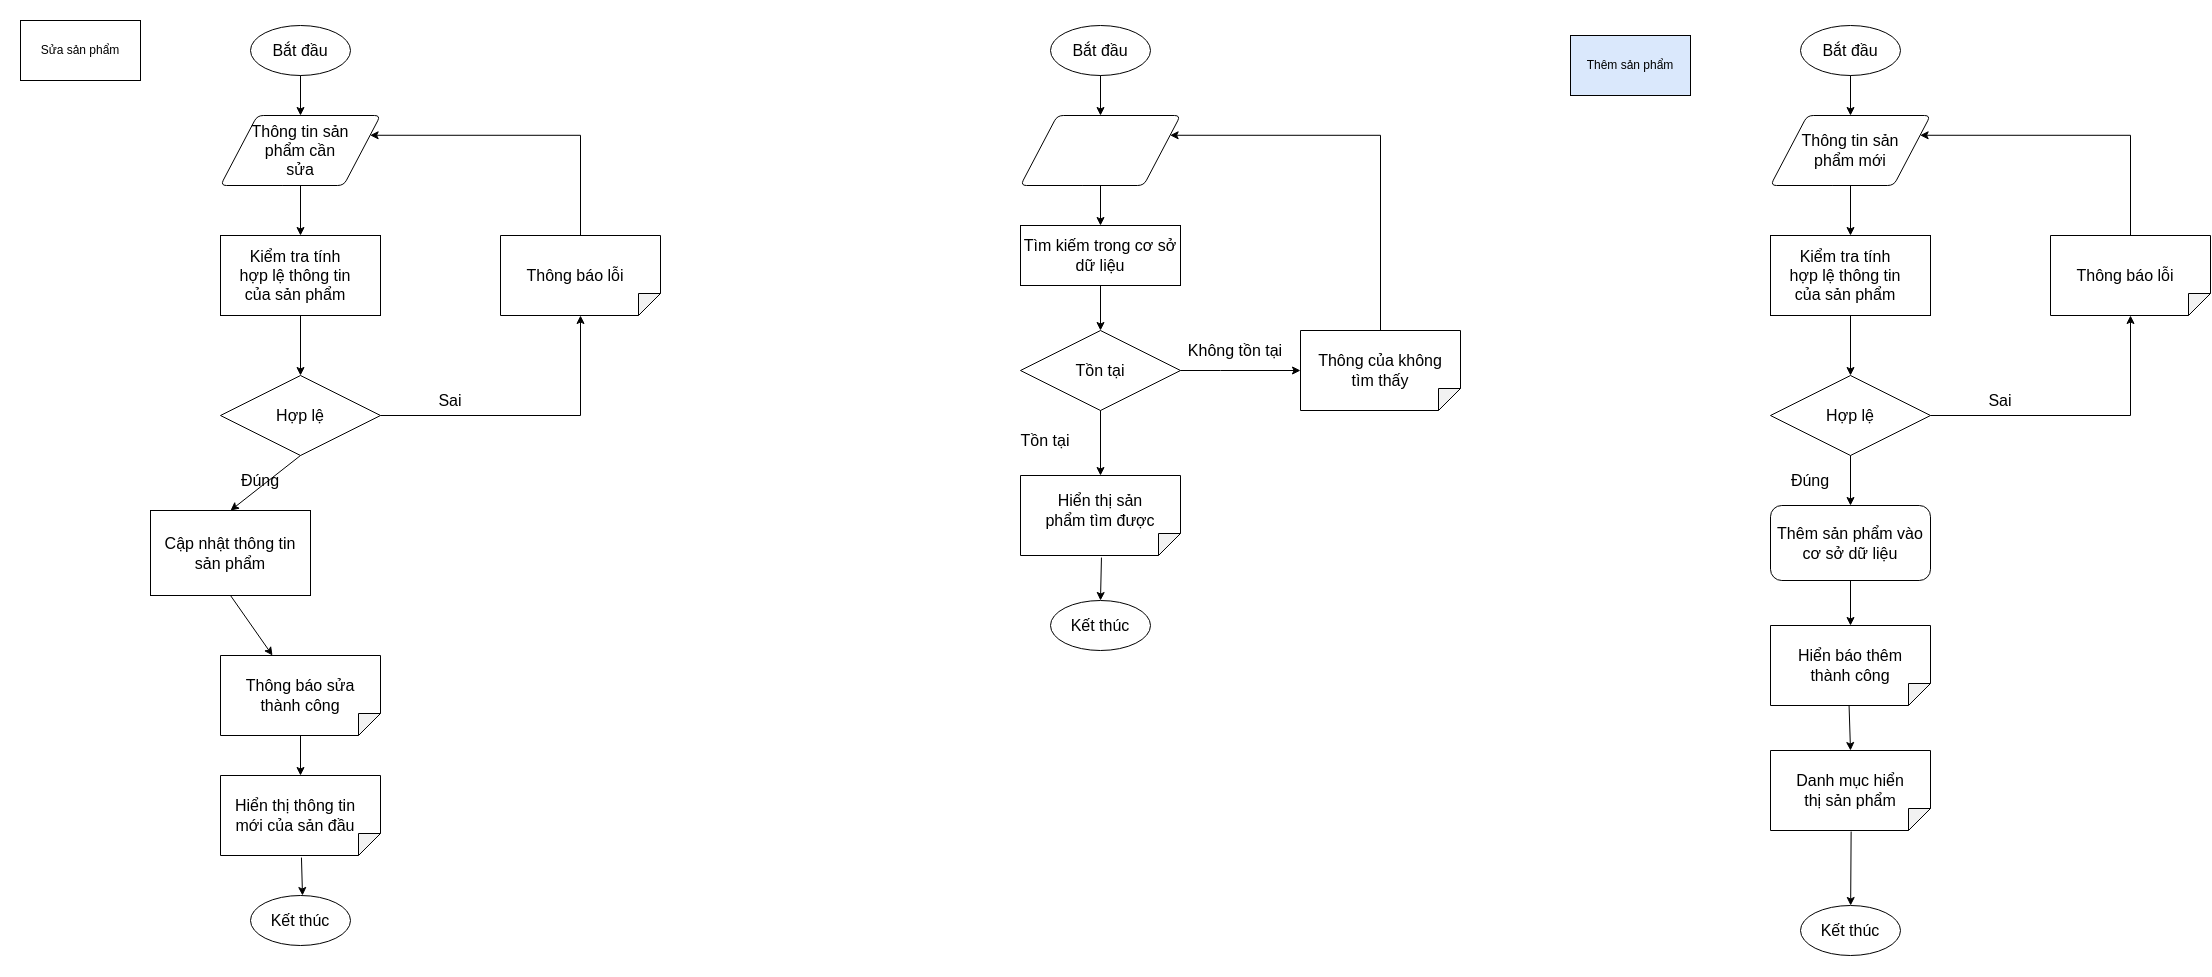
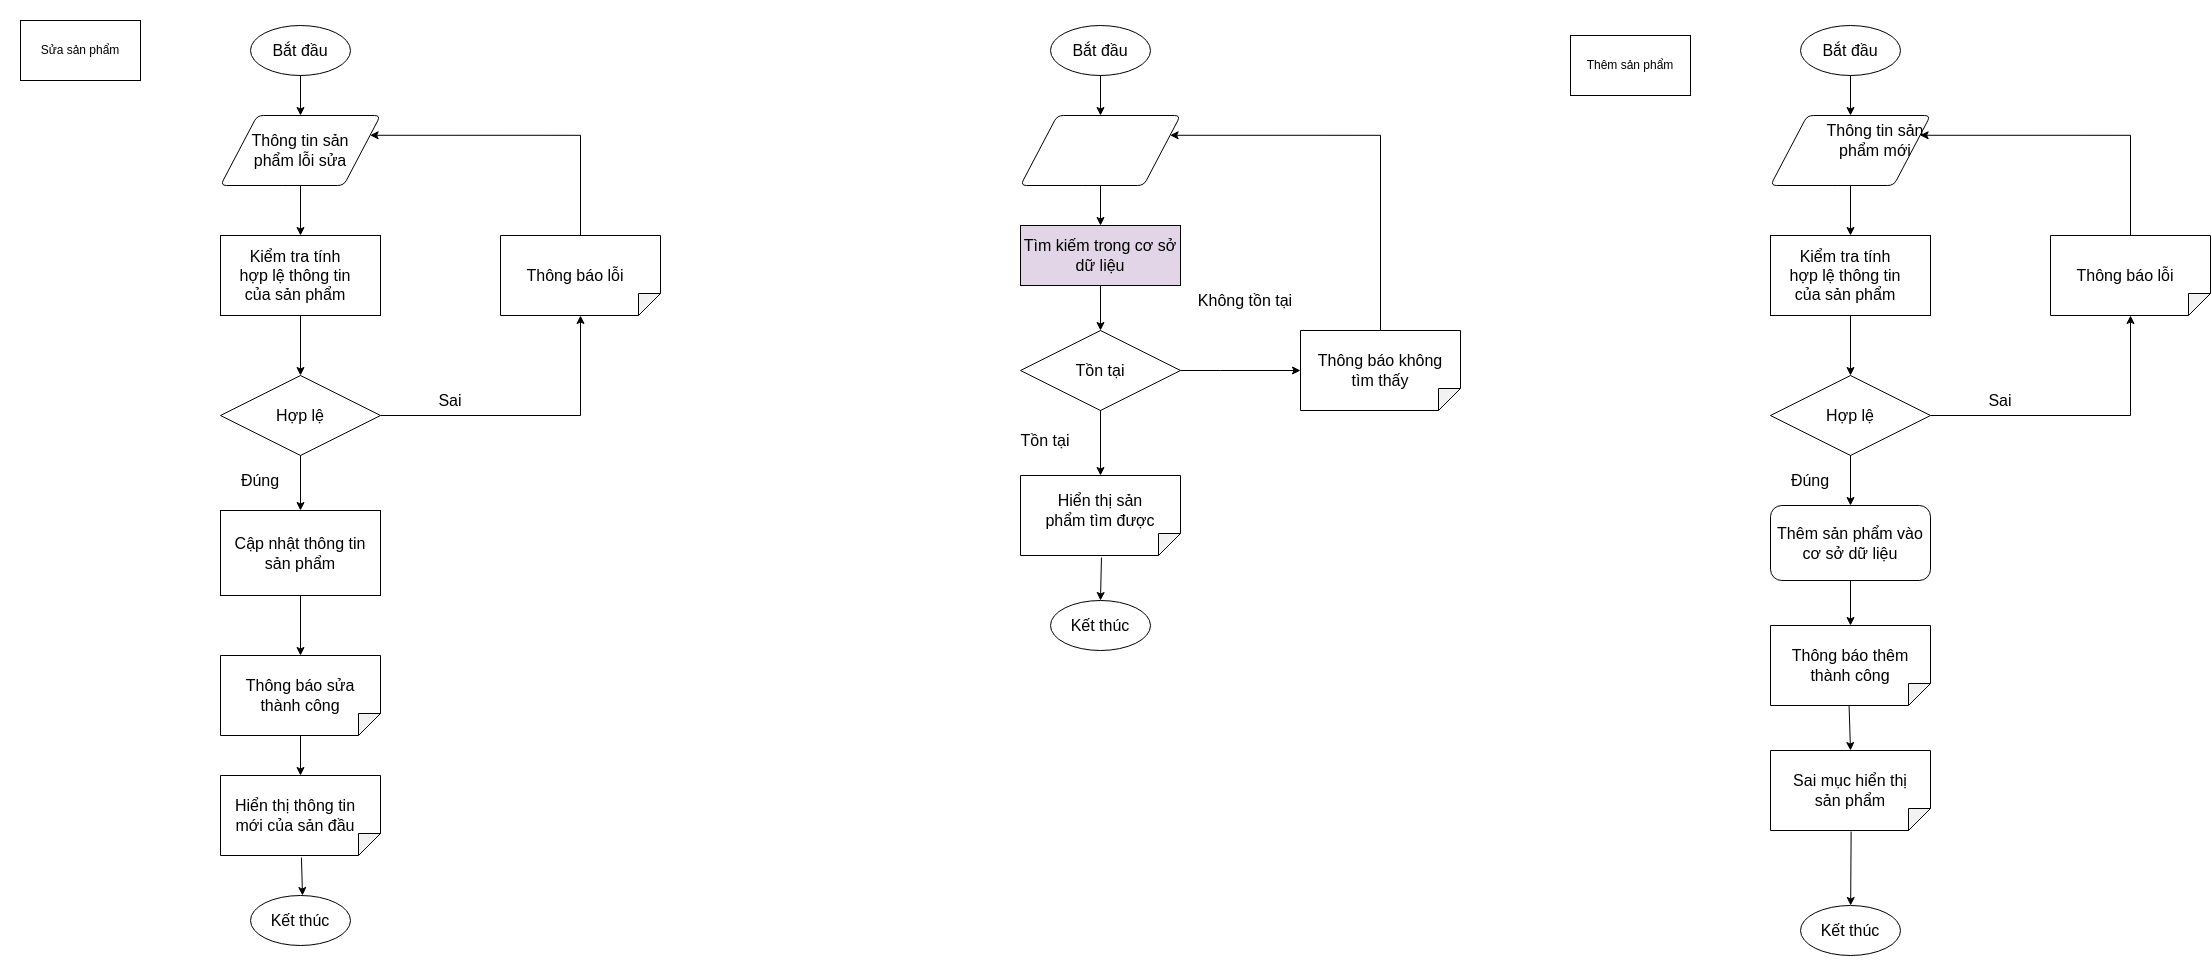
(1631, 66) -> (1631, 66)
(301, 151) -> (301, 151)
(1851, 151) -> (1876, 141)
(1101, 256) -> (1101, 256)
(1236, 351) -> (1246, 301)
(1381, 371) -> (1381, 371)
(231, 553) -> (301, 553)
(1851, 666) -> (1851, 666)
(1851, 791) -> (1851, 791)
